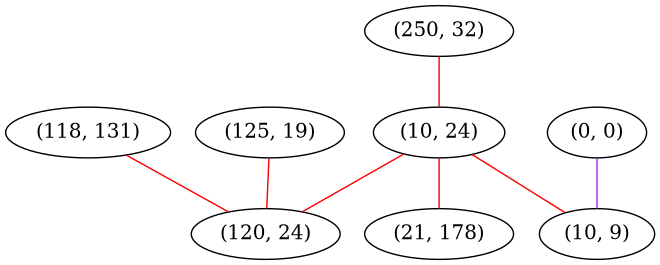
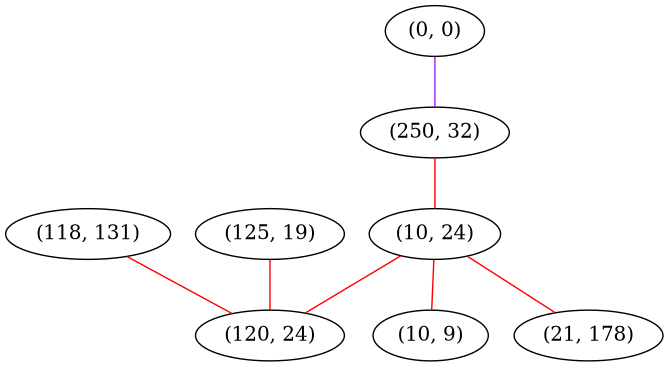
(597, 183) -> (435, 82)
